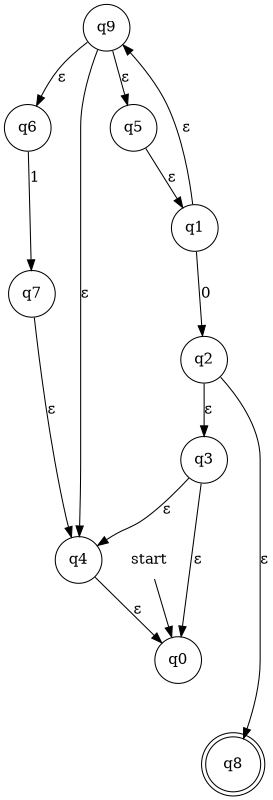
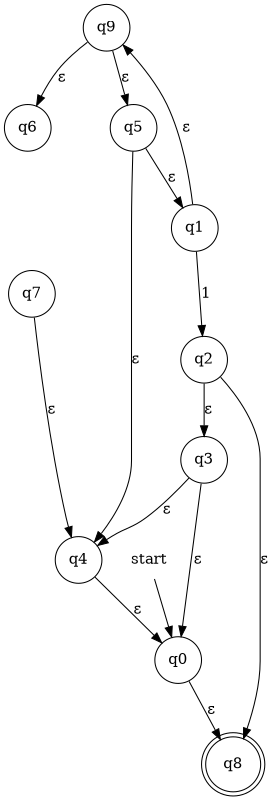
(30, 206) -> none
(81, 287) -> (132, 346)
(206, 294) -> (206, 294)
none -> (202, 706)
